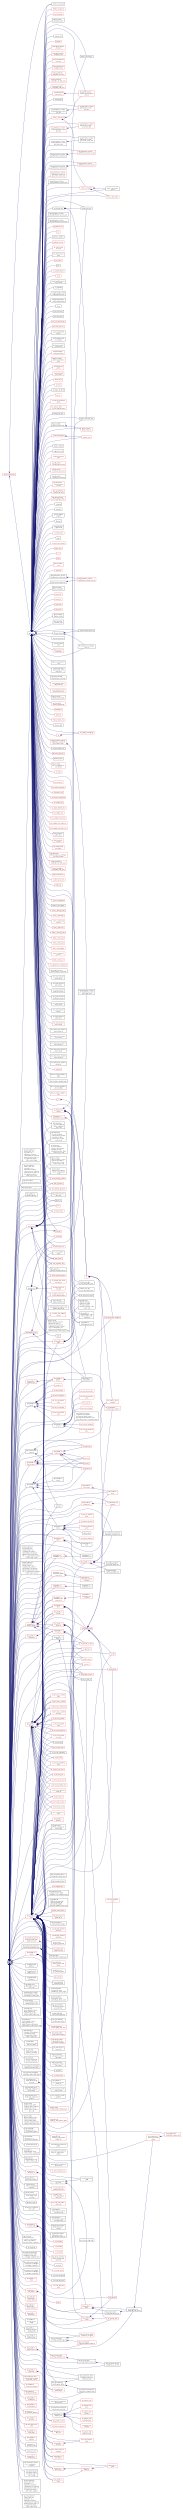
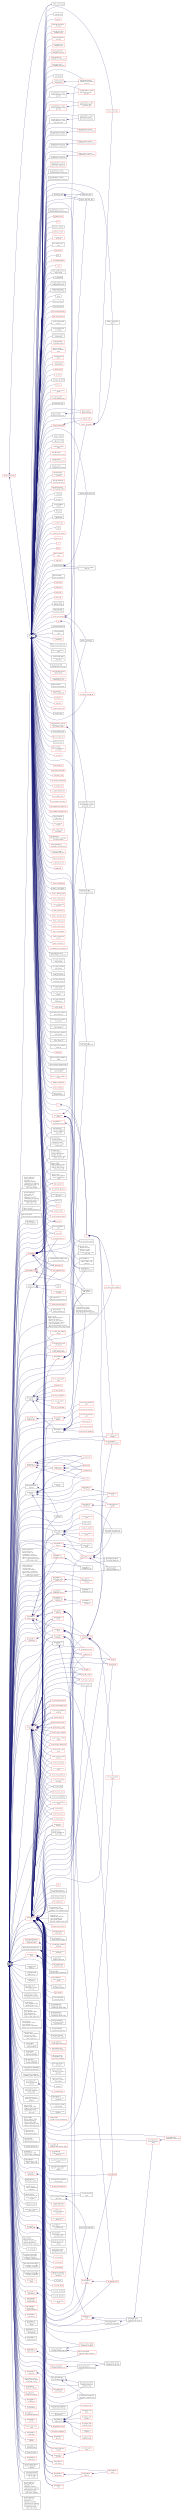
(72, 581) -> (36, 372)
